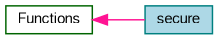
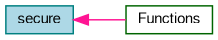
(126, 20) -> (107, 20)
